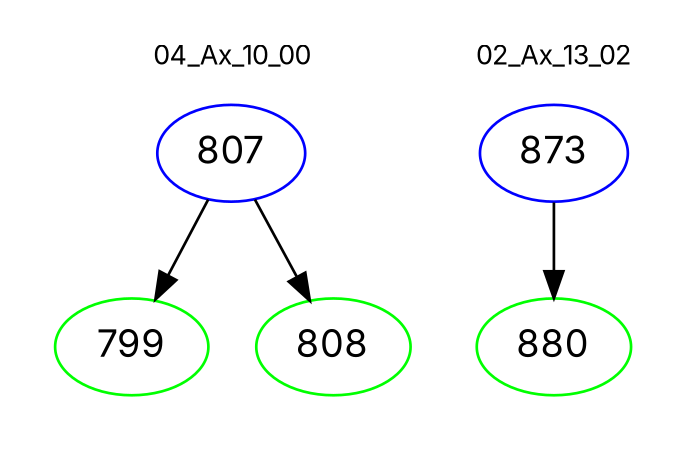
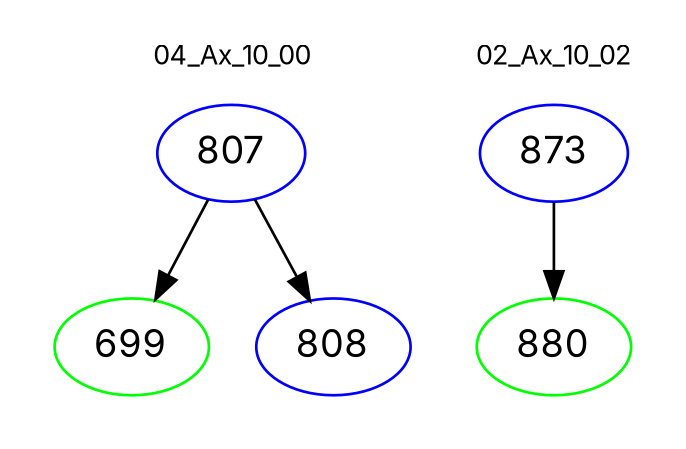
(554, 58) -> (554, 58)
(132, 347) -> (132, 347)
(333, 347) -> (333, 347)
